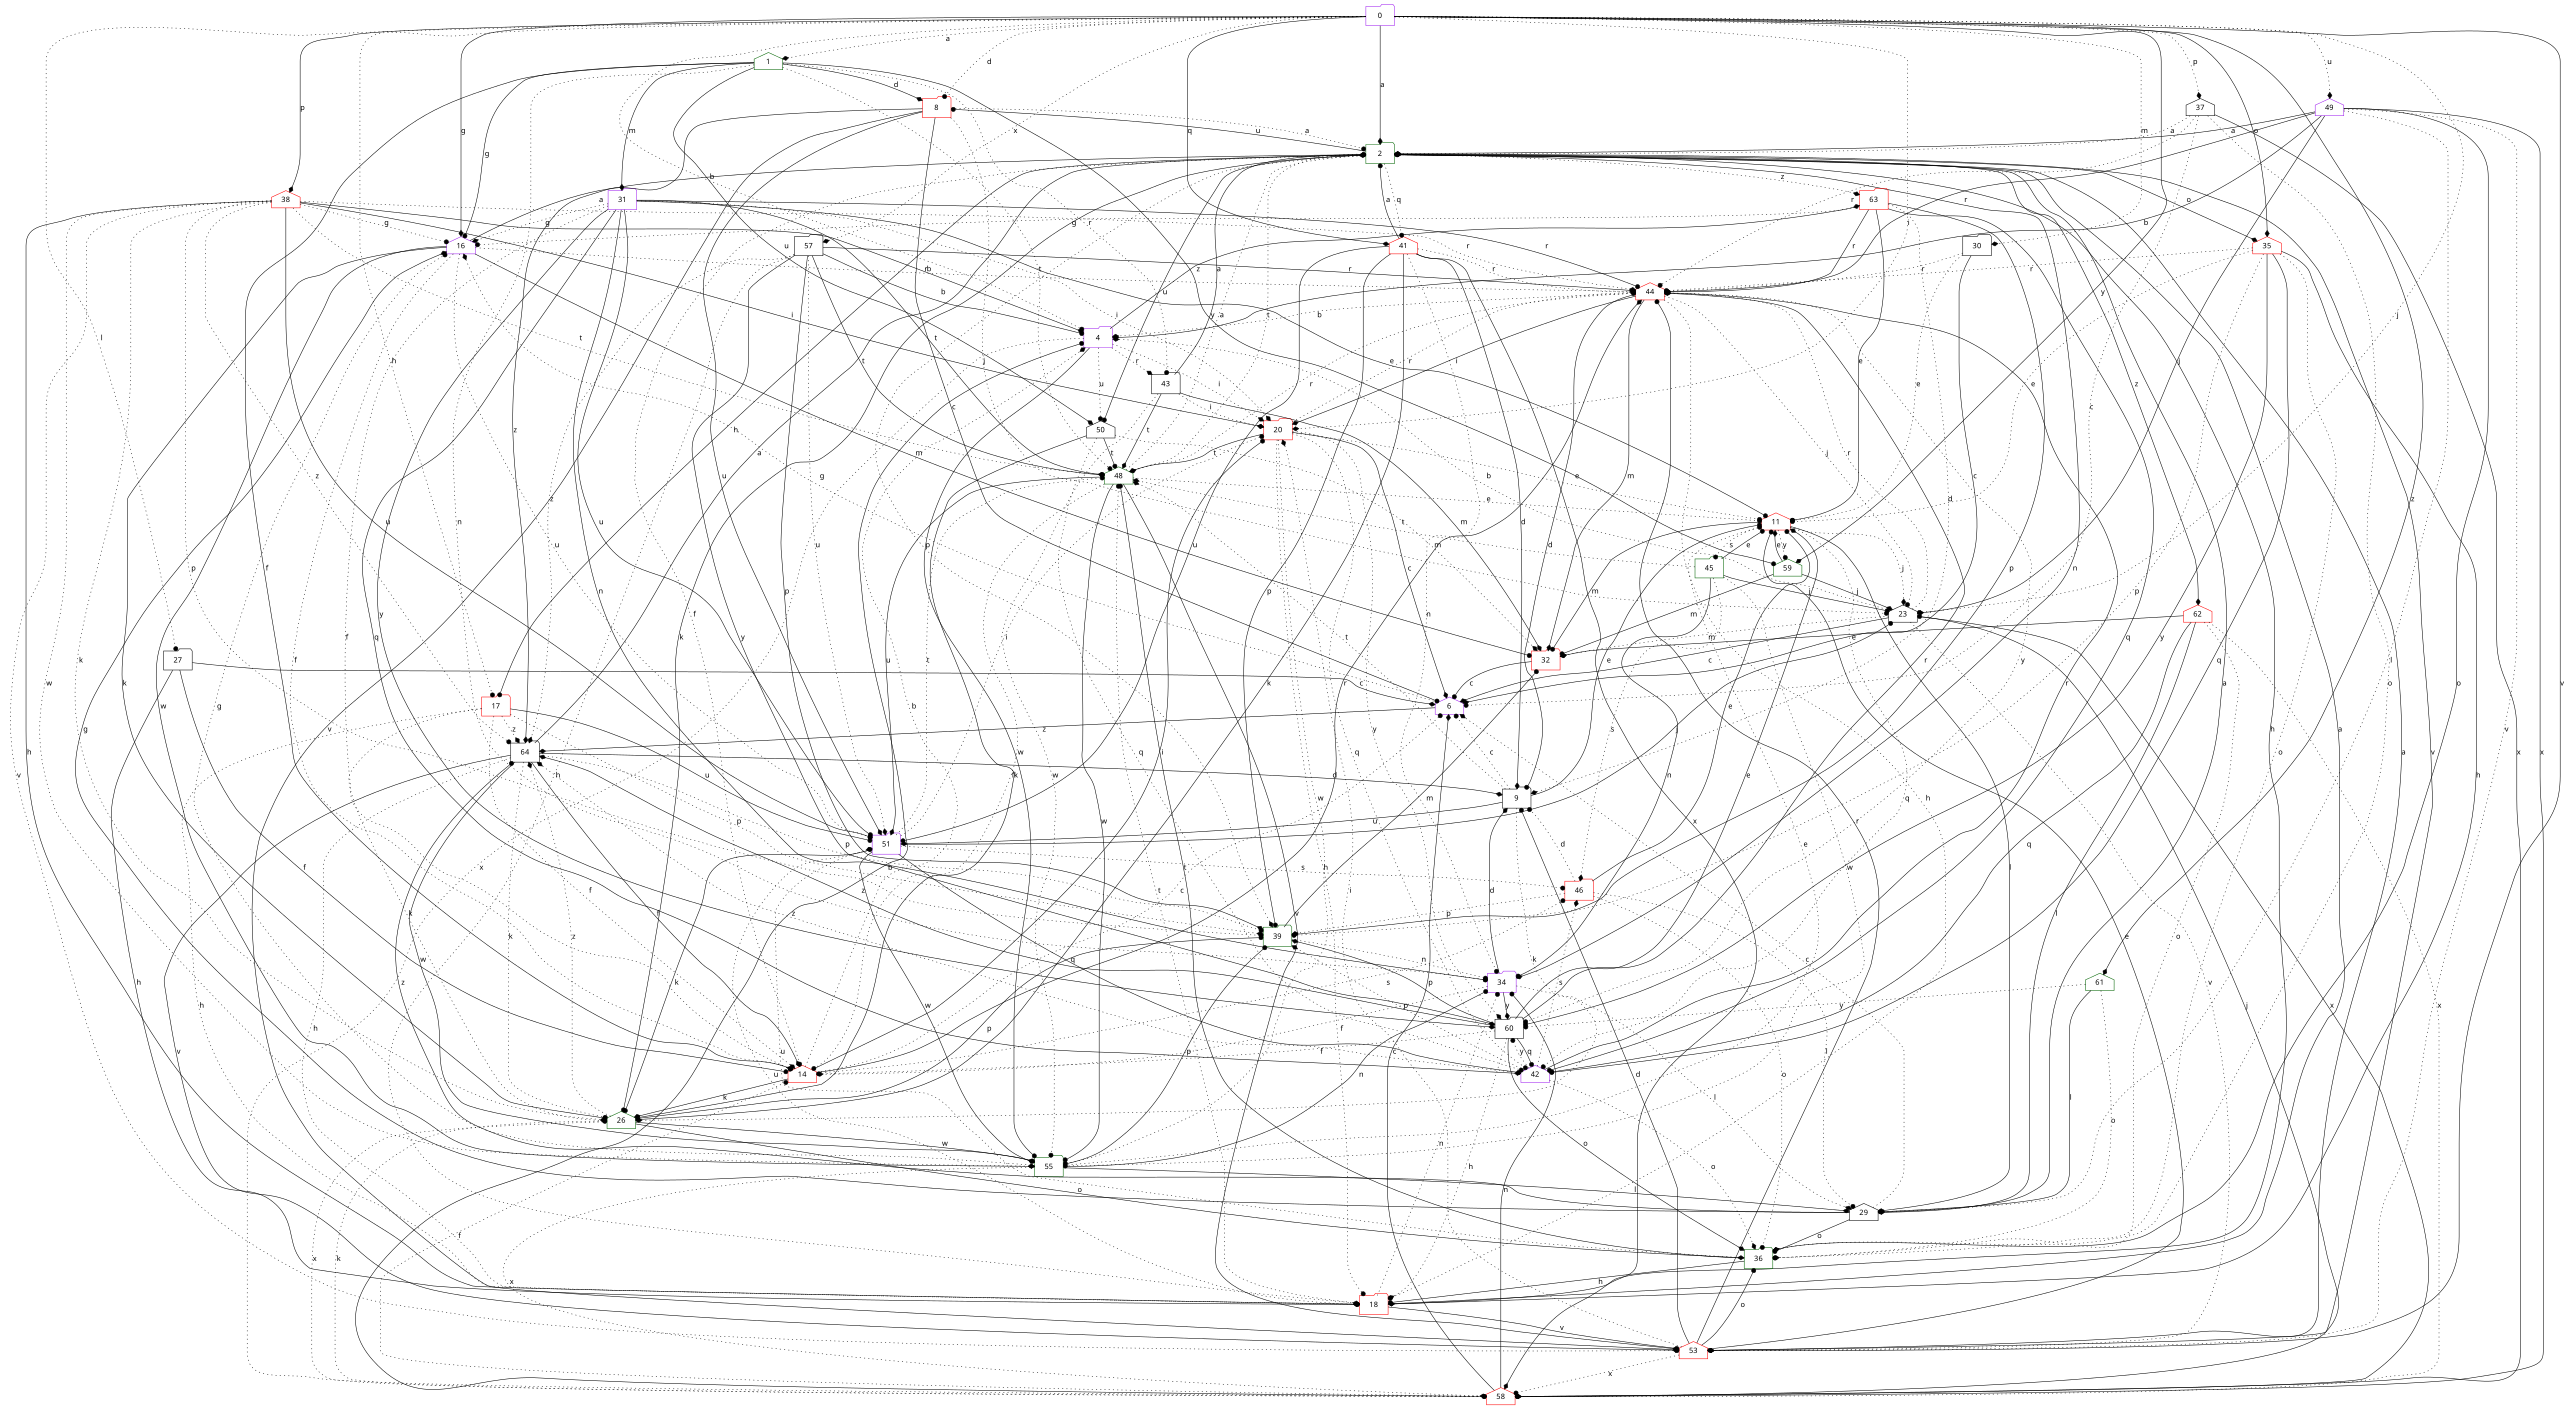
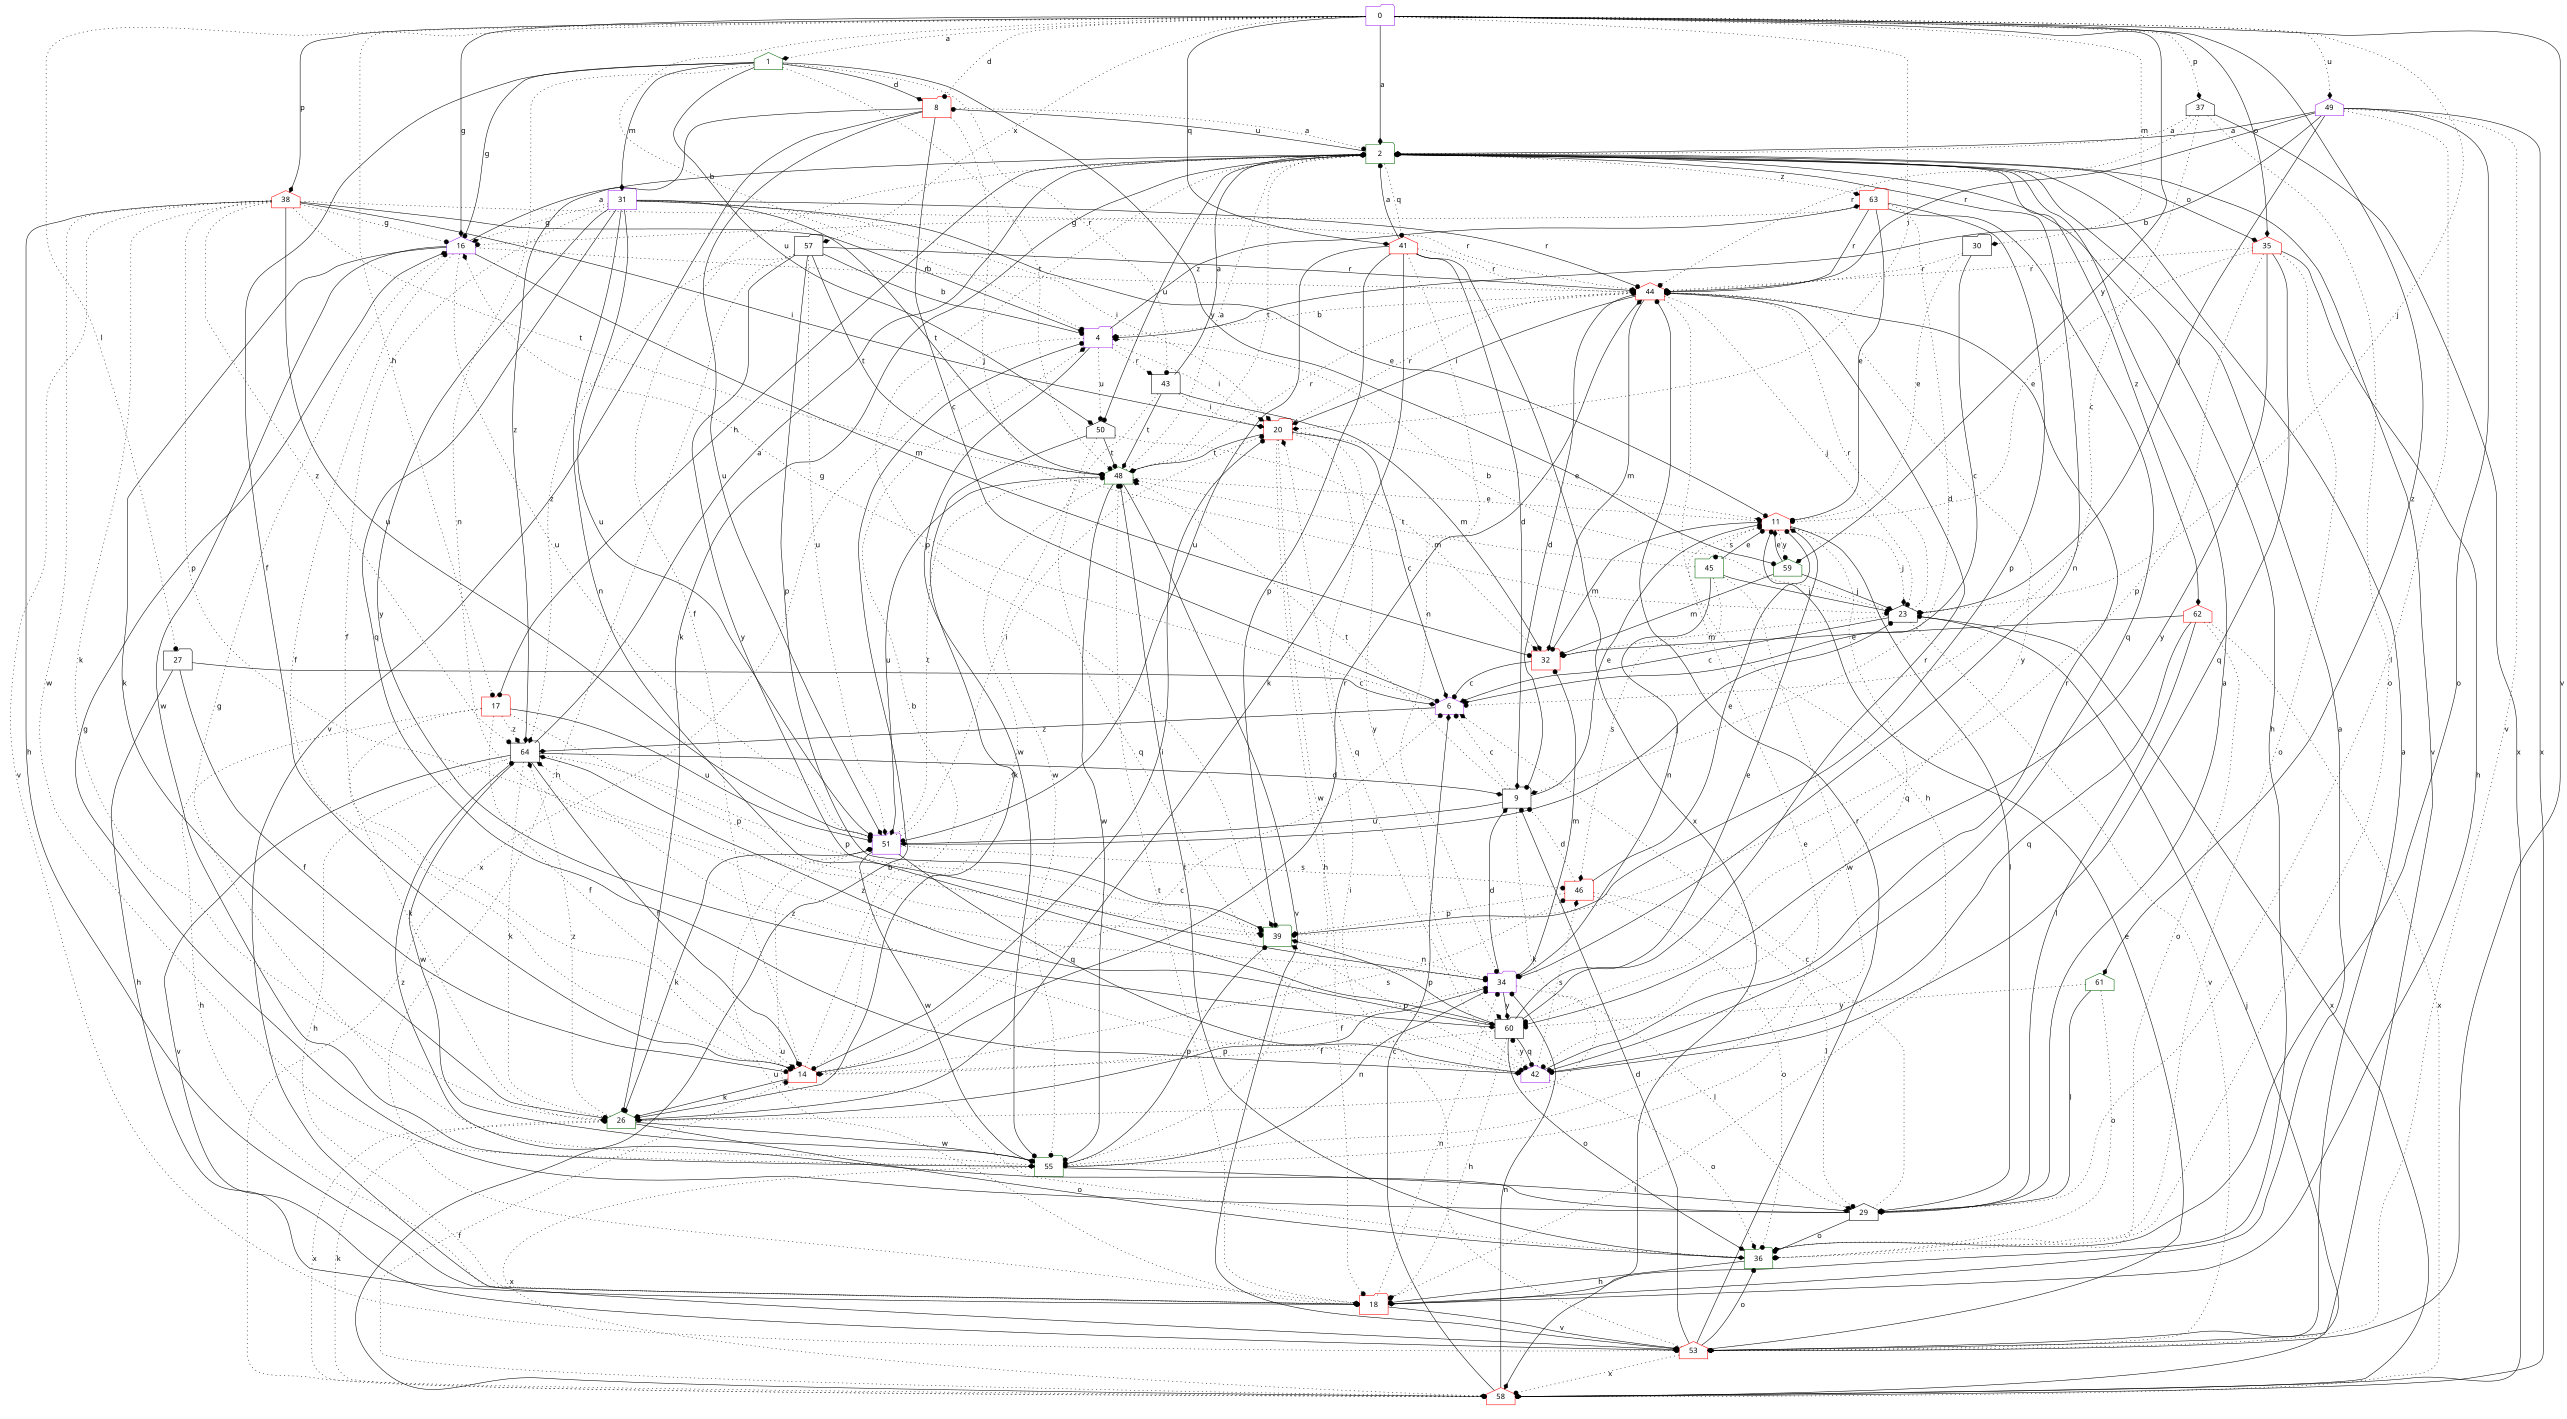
(1525, 474) -> (1525, 474)
(1406, 809) -> (1571, 830)
(958, 1048) -> (1067, 1084)
